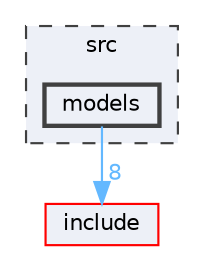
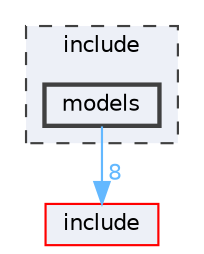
(102, 47) -> (102, 47)
